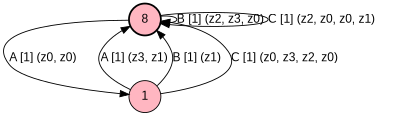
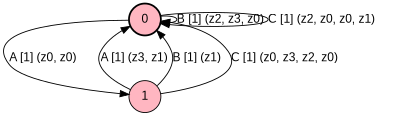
(145, 19) -> (145, 19)
